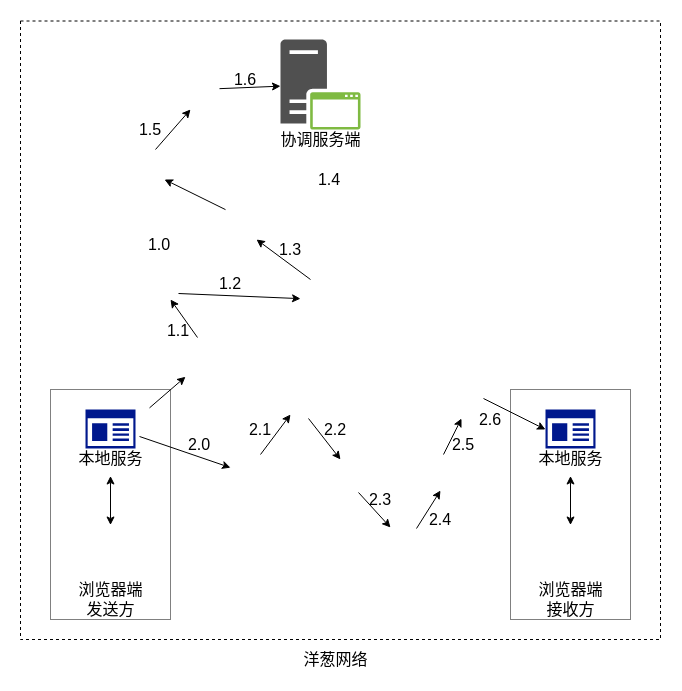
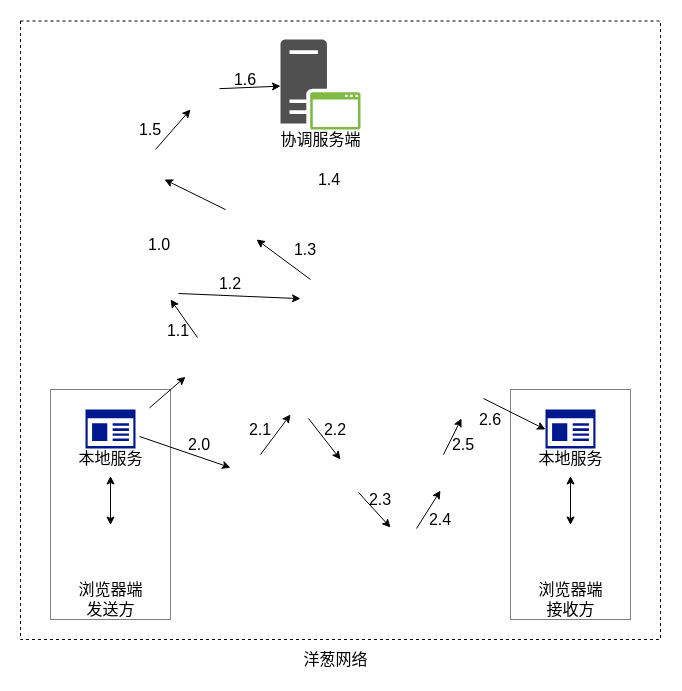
(291, 250) -> (306, 250)
